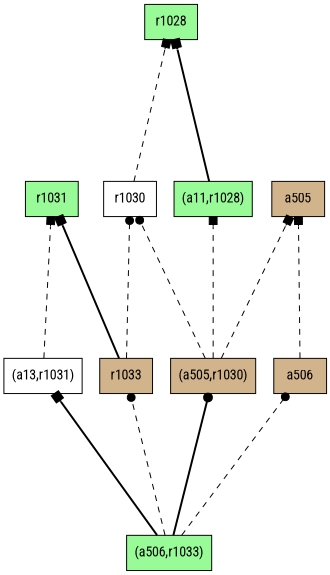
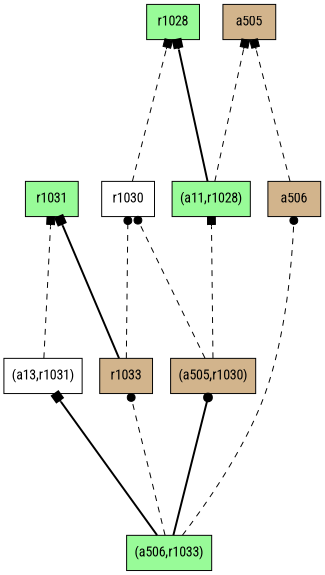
(254, 292) -> (229, 115)
